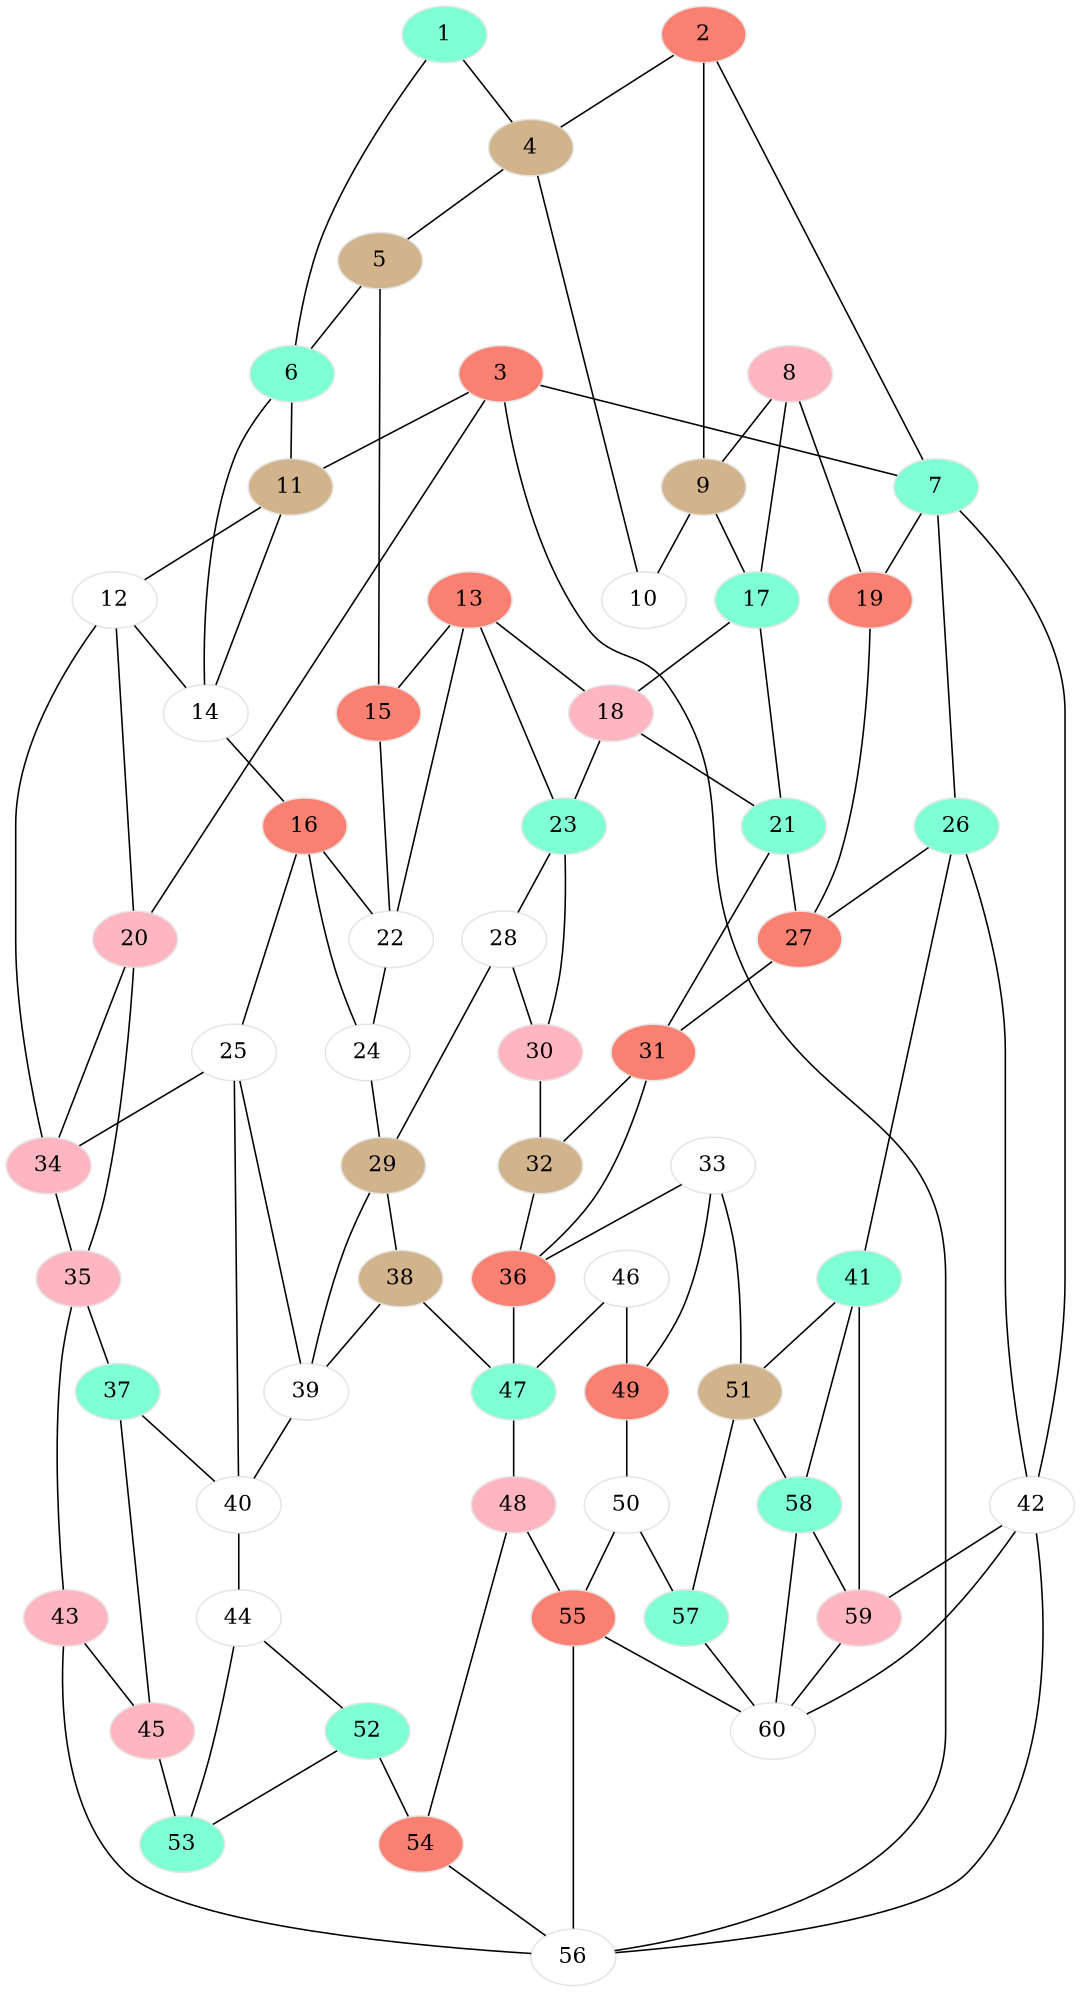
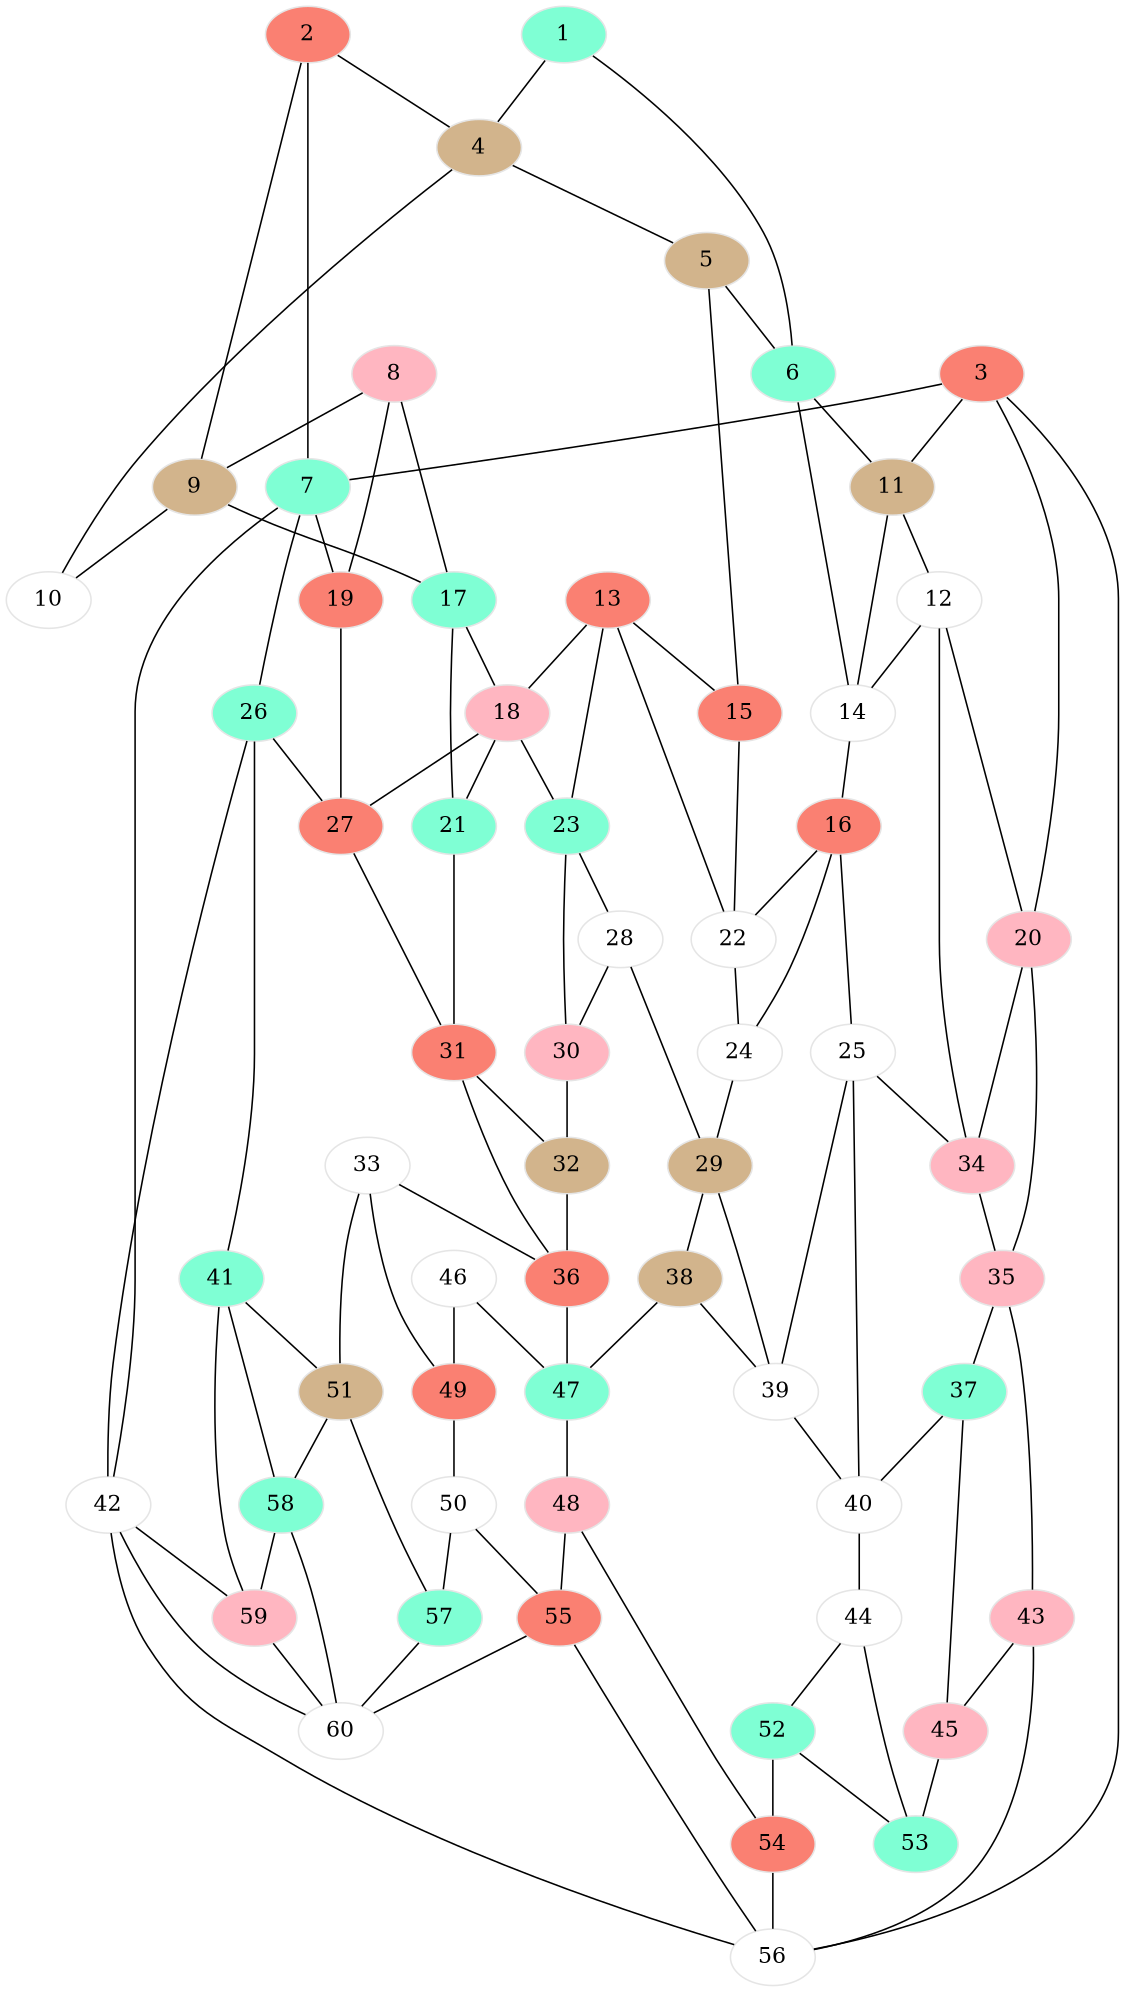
(792, 883) -> (424, 770)
